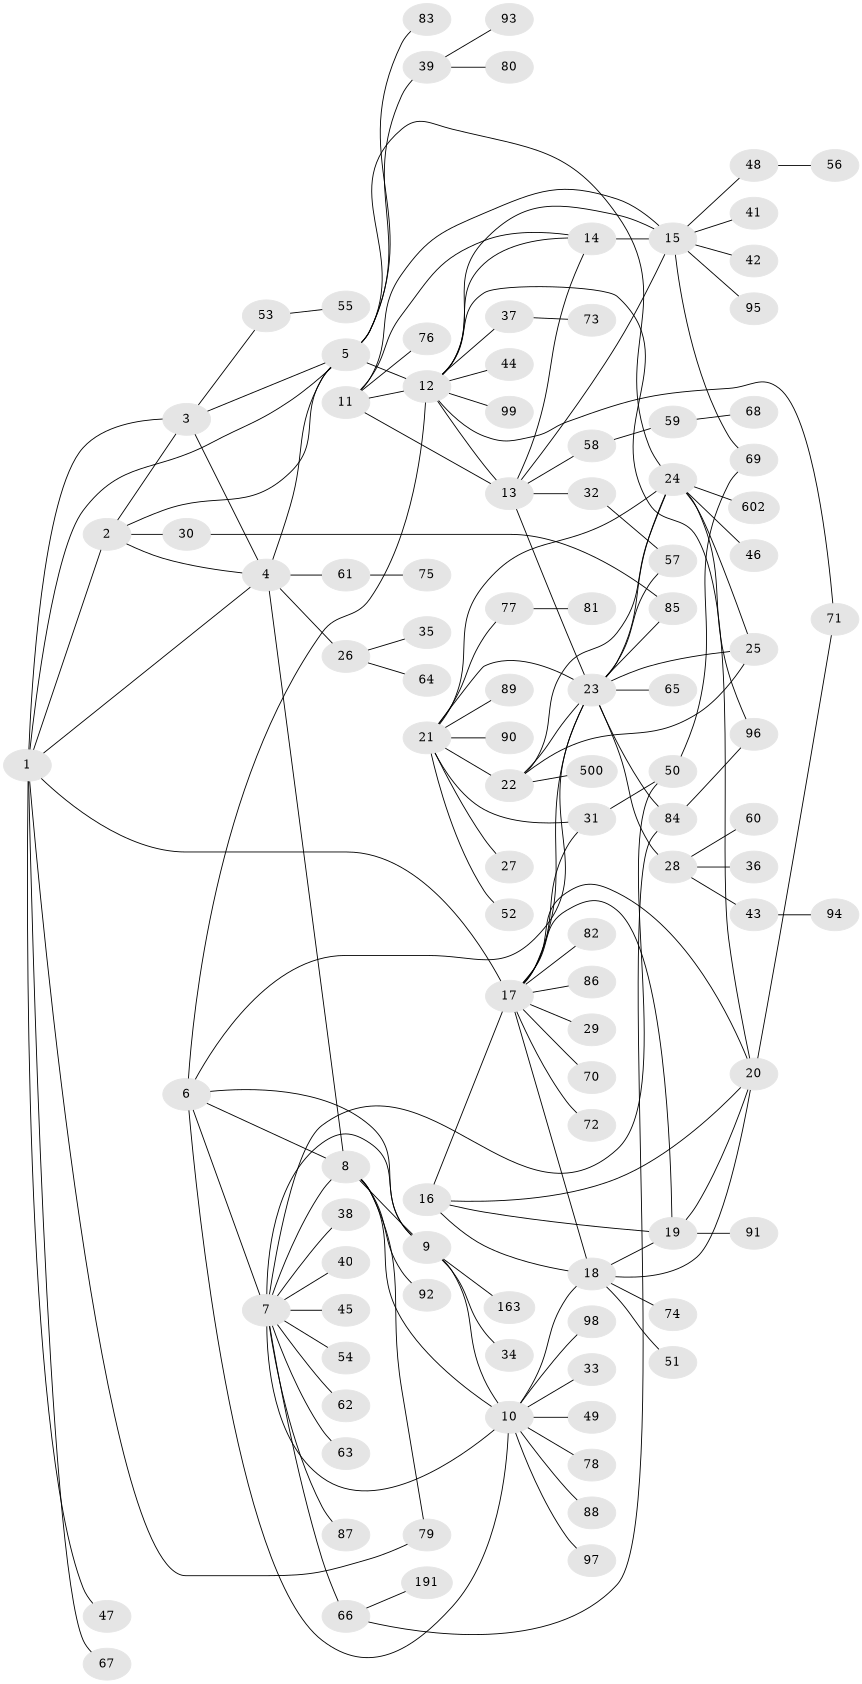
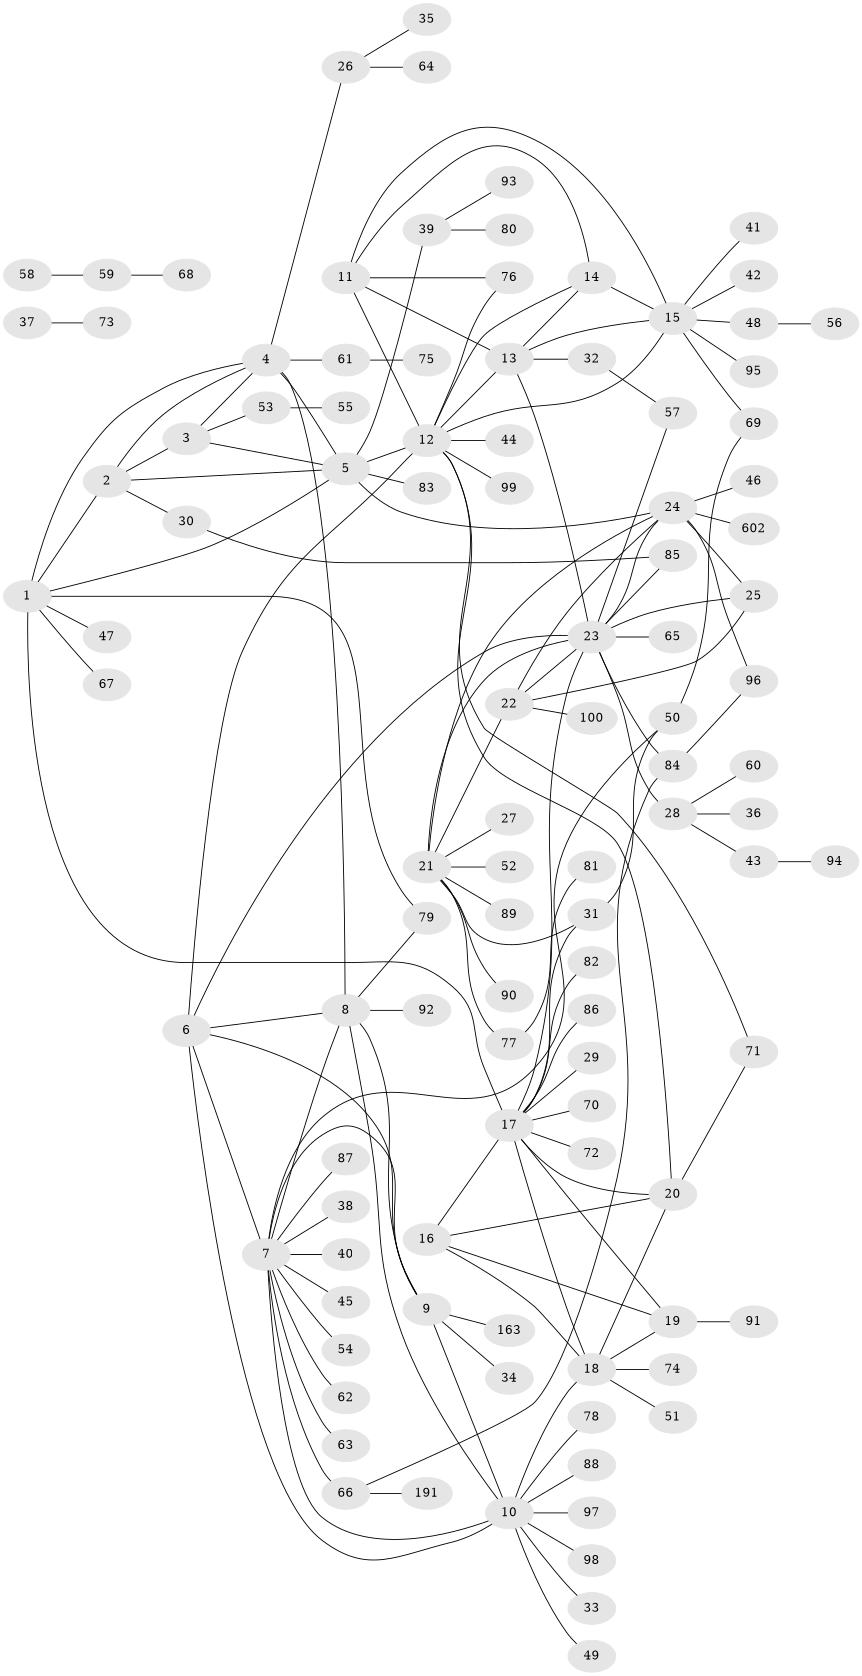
(468, 352) -> (462, 356)
(551, 470) -> none
(48, 552) -> none
(592, 771) -> (592, 718)
(722, 1157) -> none
